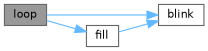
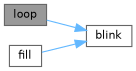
(61, 25) -> none
